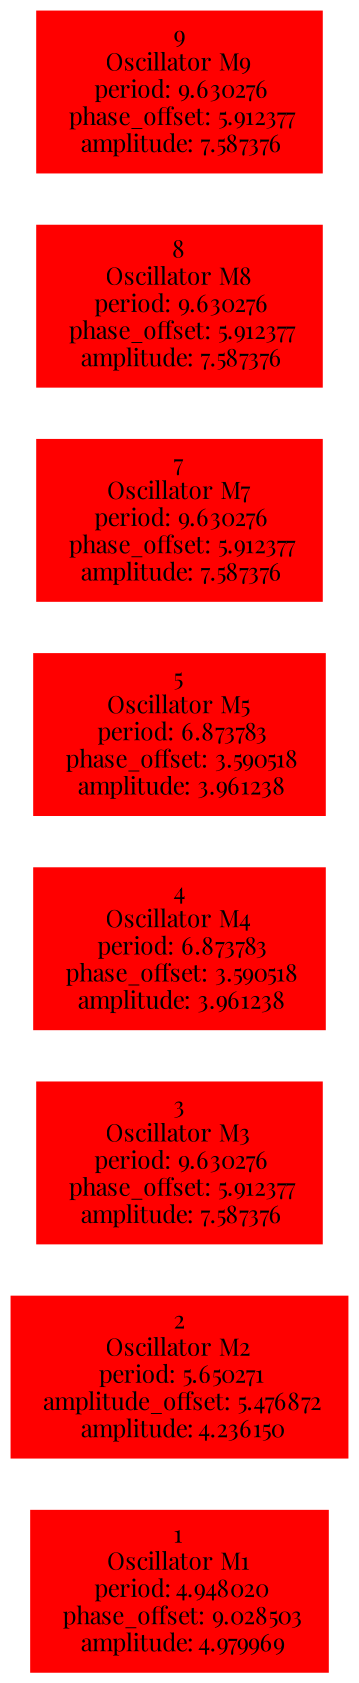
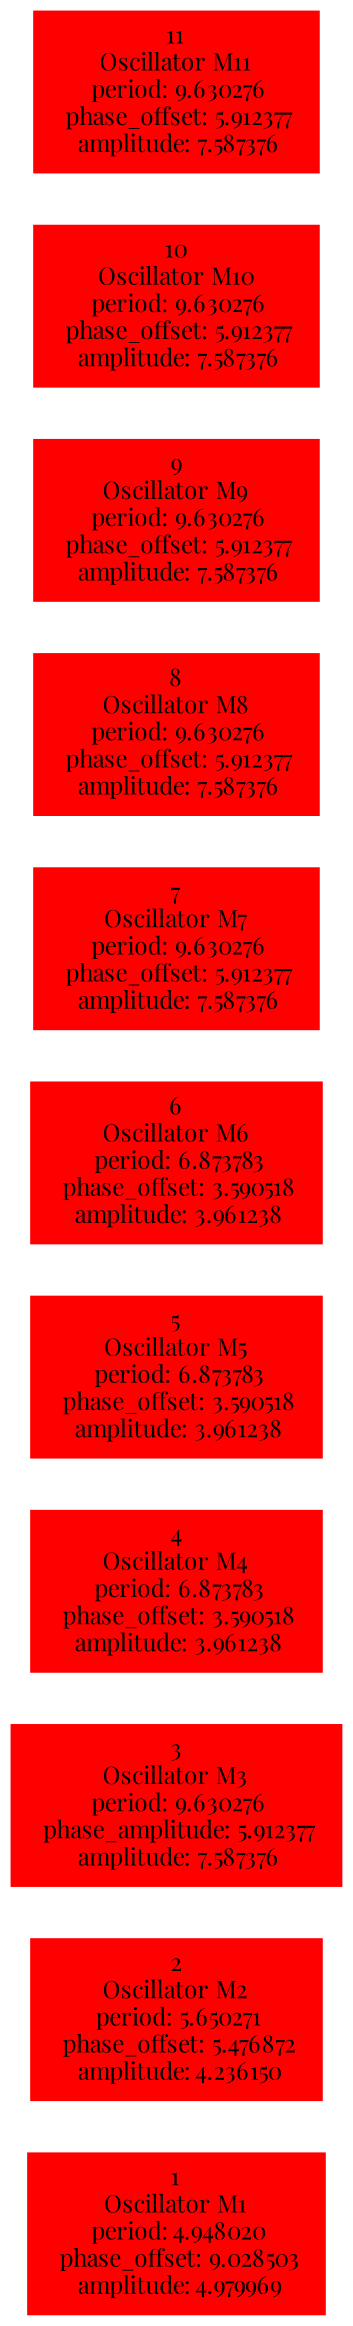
none -> (176, 92)
none -> (176, 306)
none -> (176, 1163)
(179, 1189) -> (176, 1831)
(179, 1403) -> (176, 2045)
